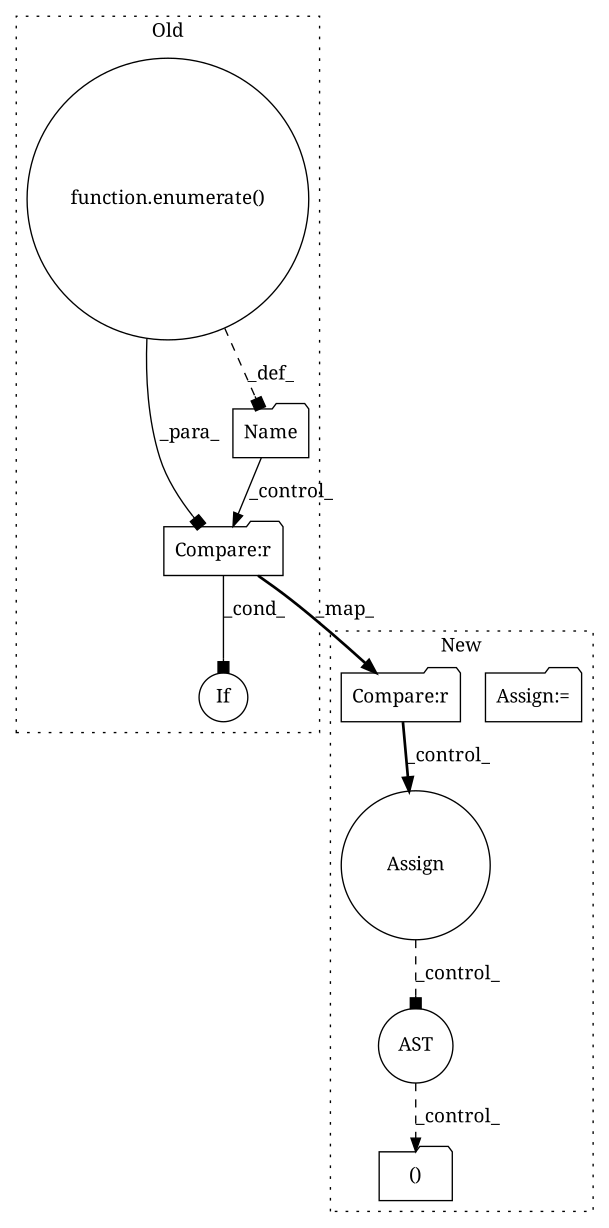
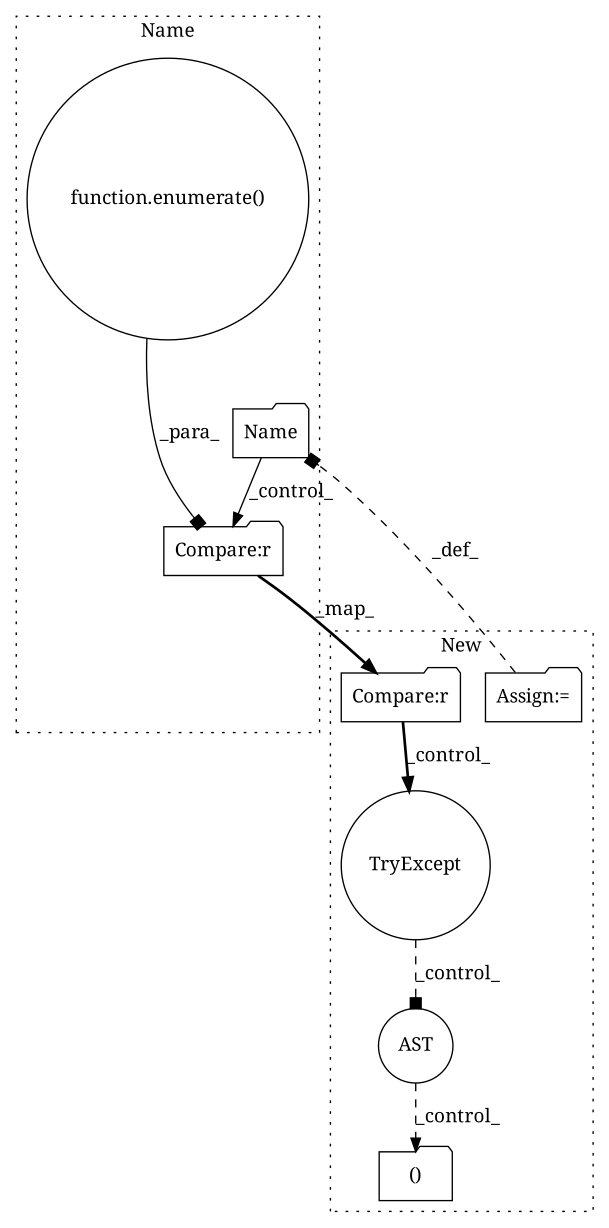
(168, 32) -> (168, 32)
(240, 362) -> (423, 564)
(223, 697) -> none
(416, 865) -> (416, 865)
